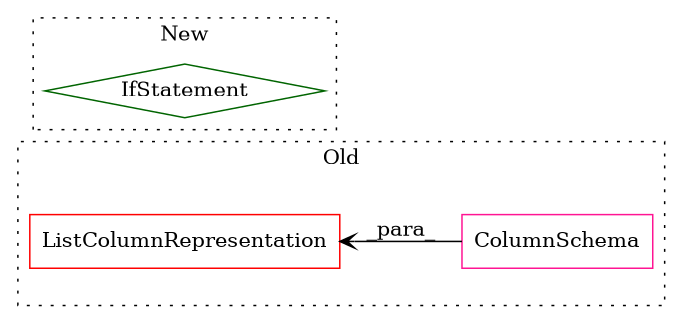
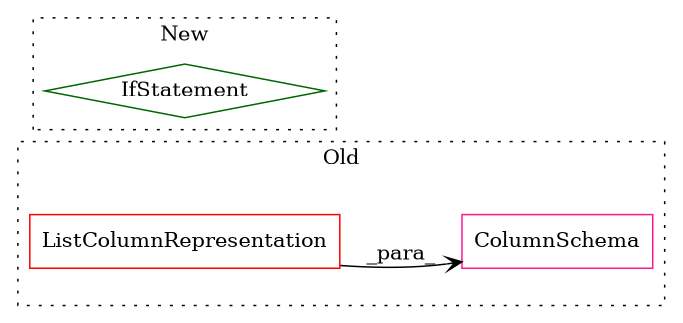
(408, 241) -> (394, 267)
